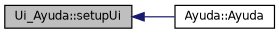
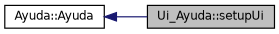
(159, 17) -> (132, 17)
